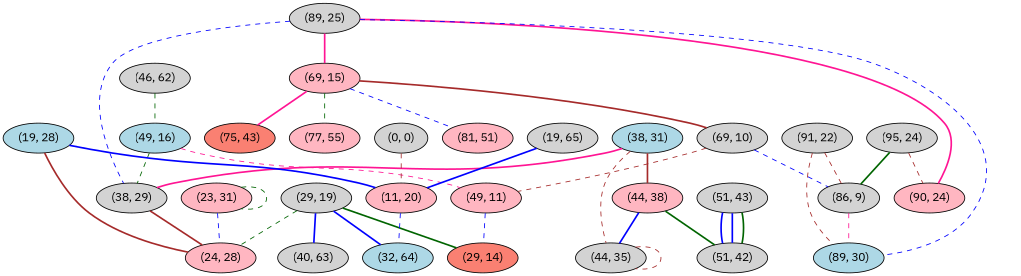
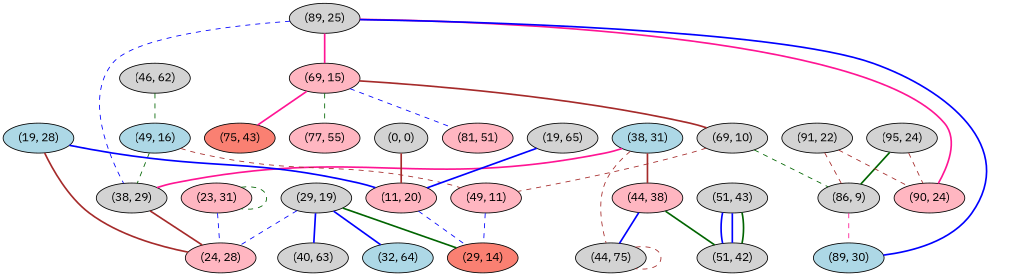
(773, 43) -> (773, 43)
(401, 163) -> (401, 163)
(791, 168) -> (791, 168)
(391, 174) -> (391, 174)
(808, 202) -> (870, 166)
(268, 228) -> (268, 228)
(399, 233) -> (442, 228)
(611, 258) -> (611, 258)
